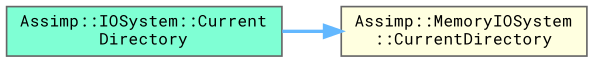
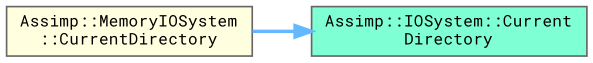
(303, 31) -> (274, 31)
